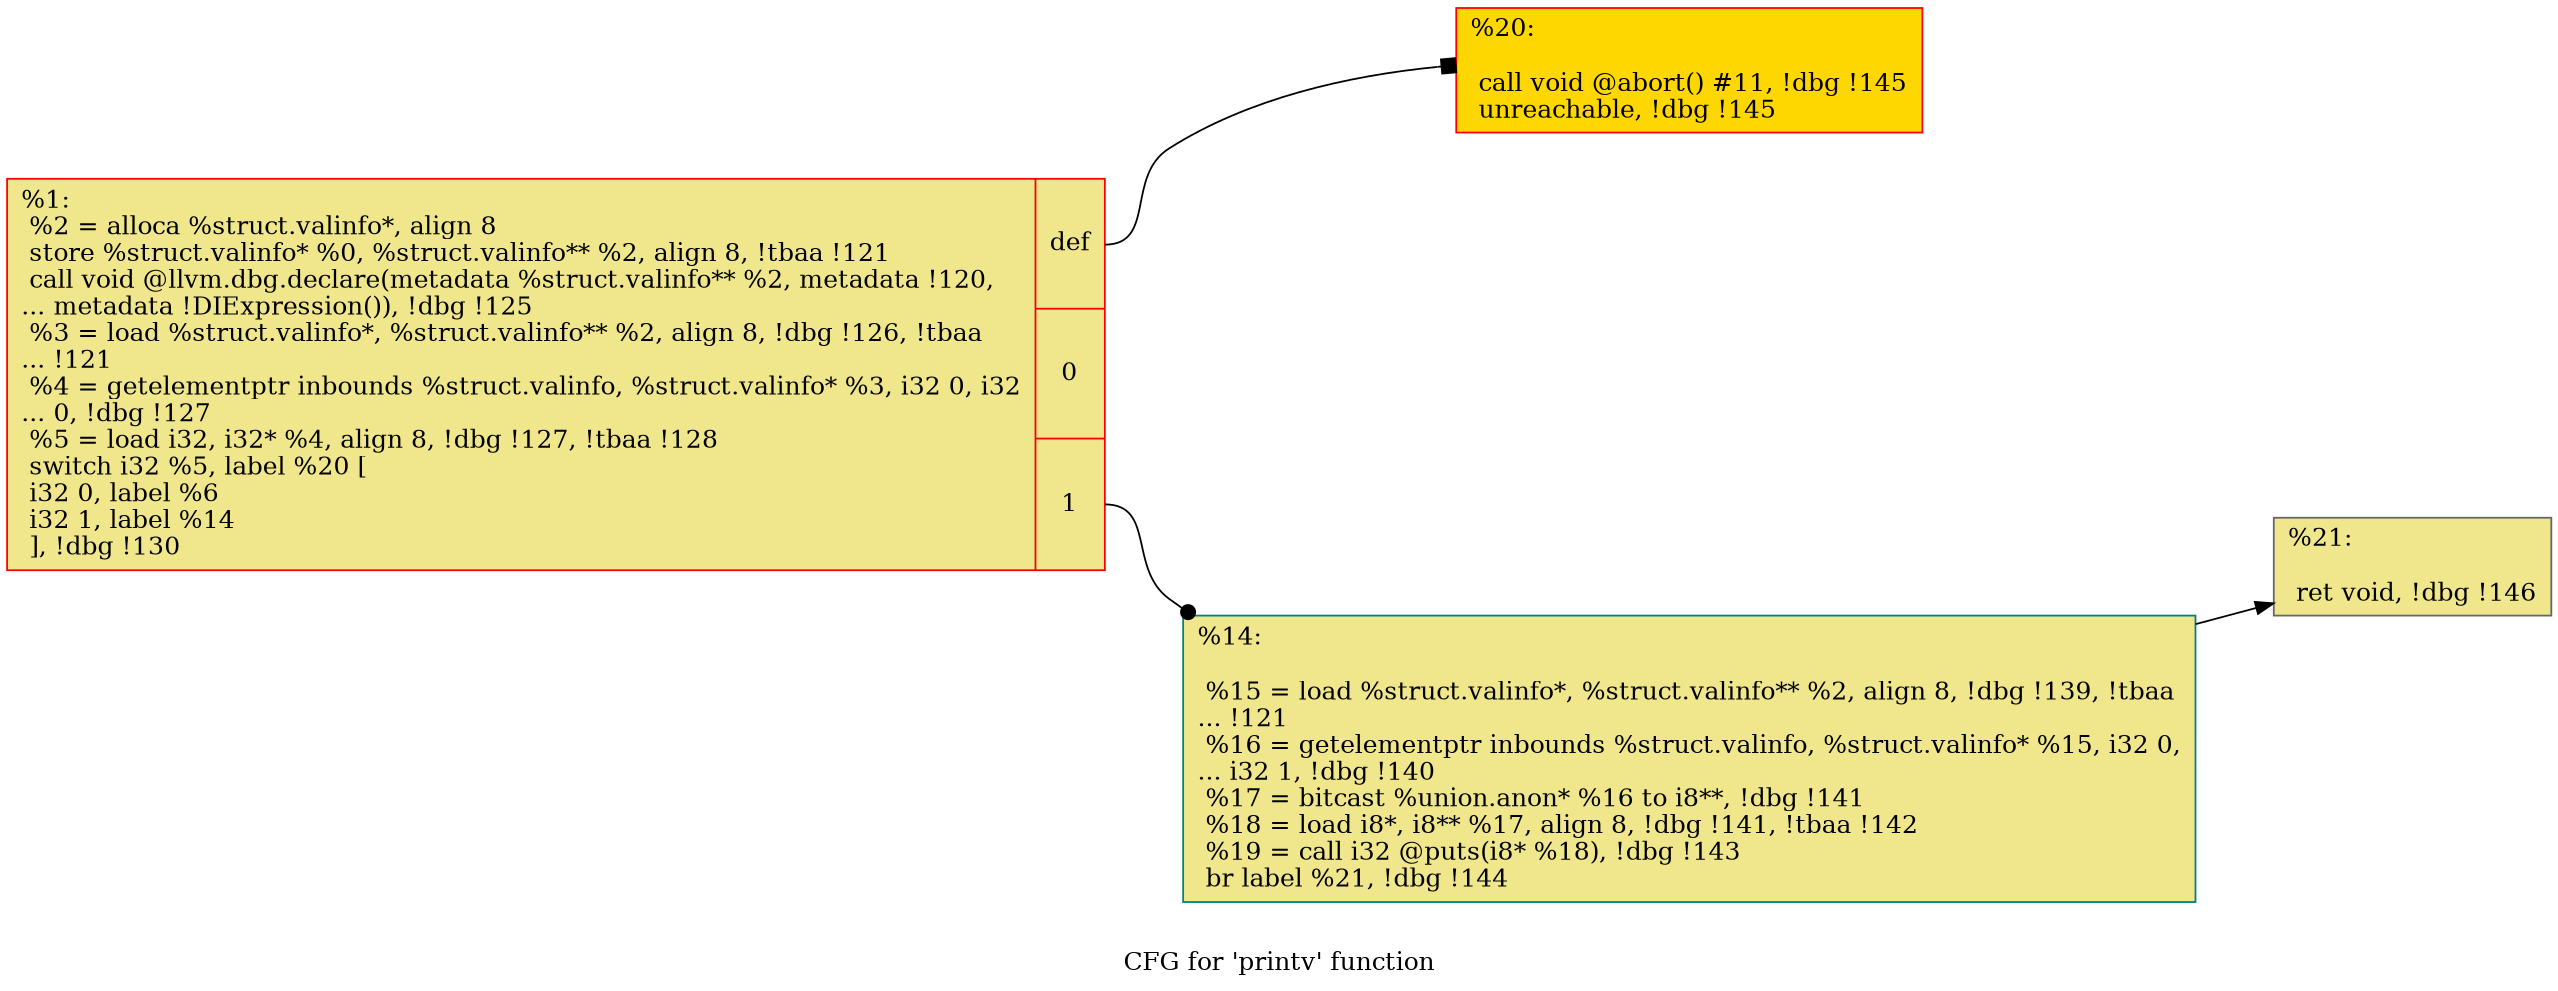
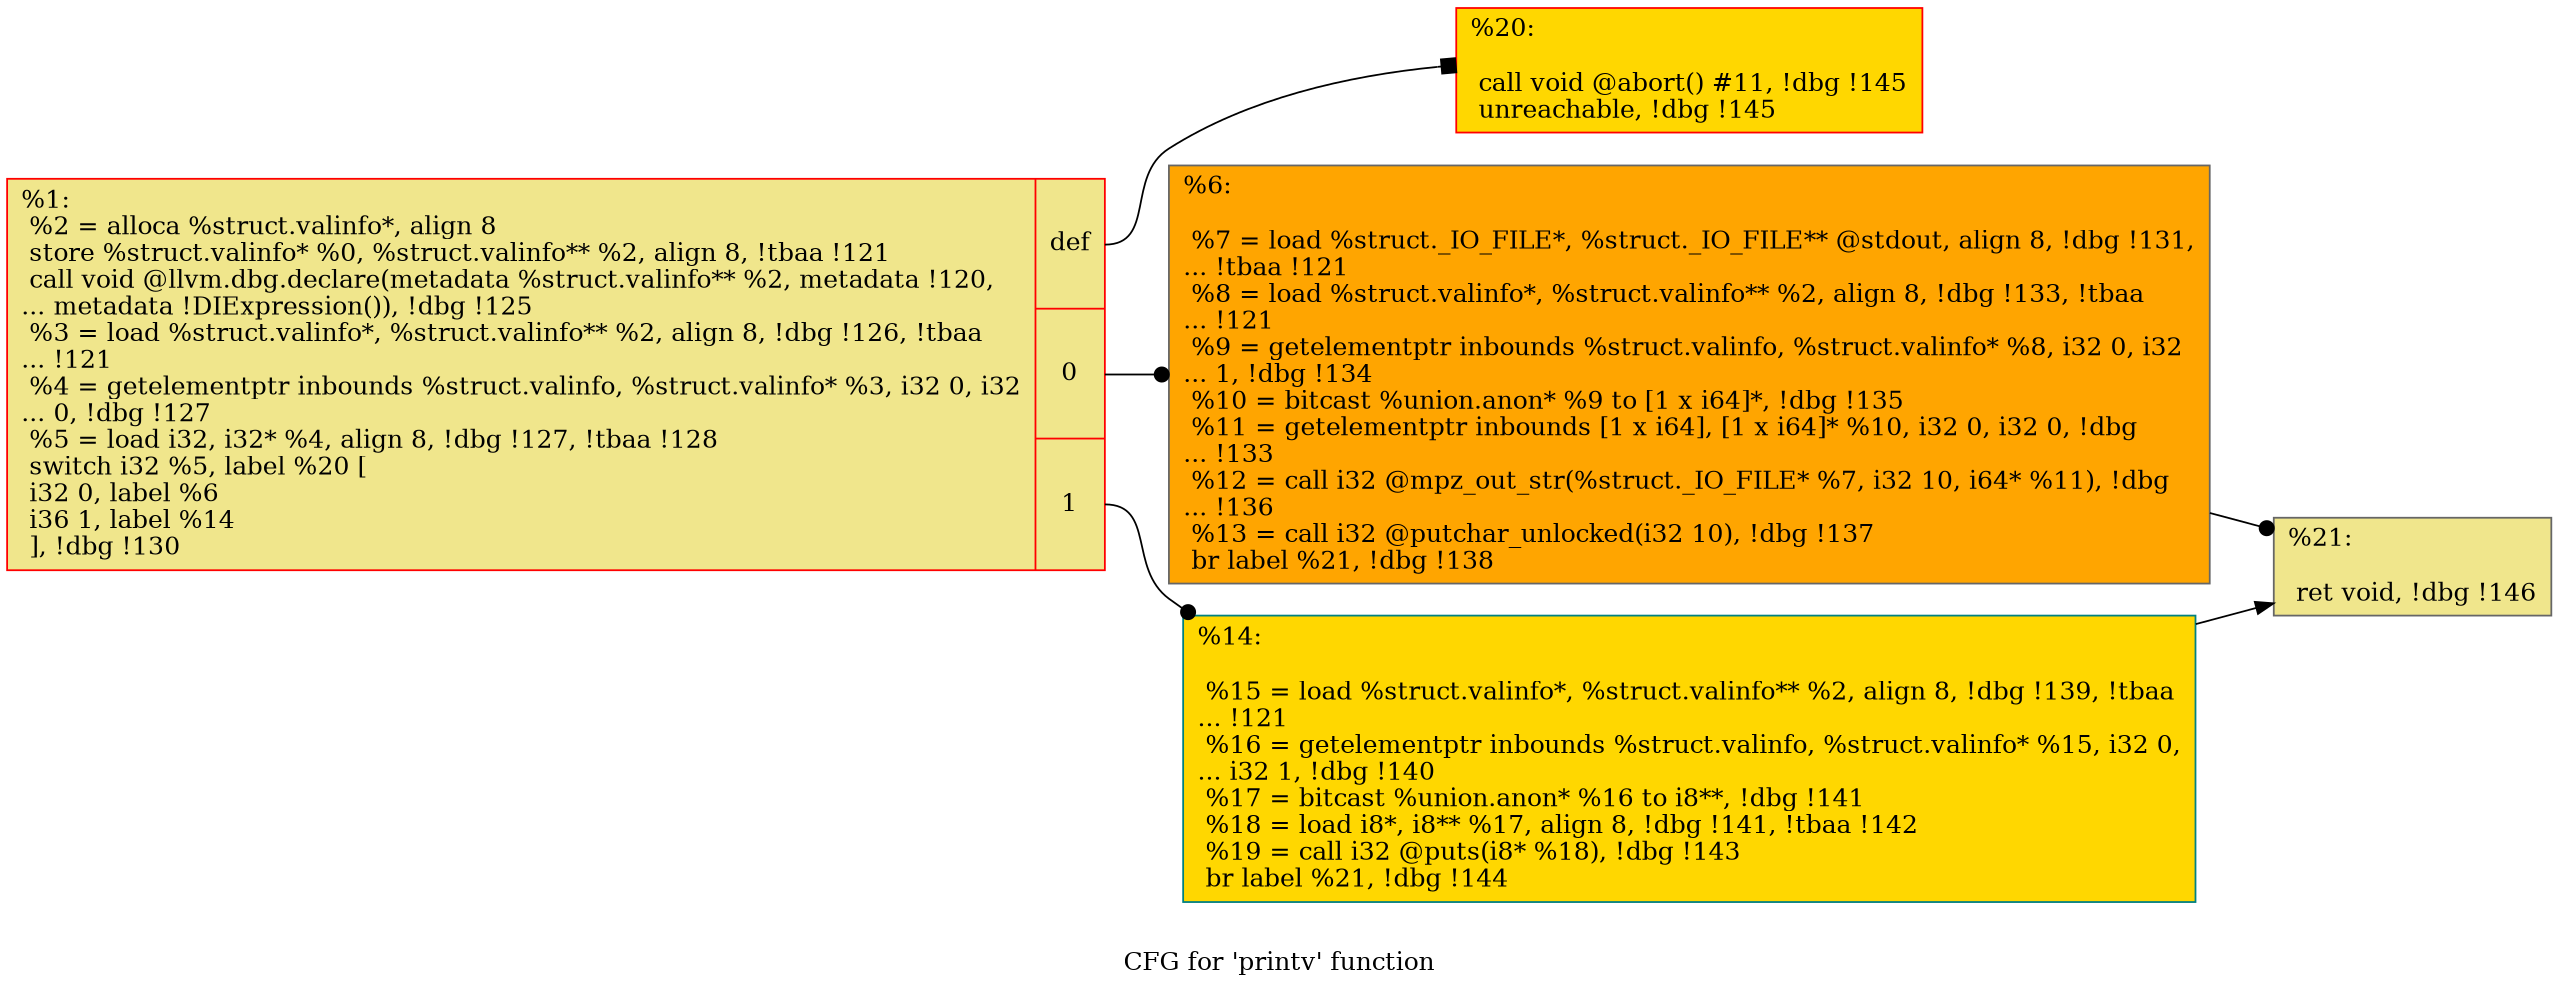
none -> (1689, 375)
(129, 520) -> (129, 520)
(1689, 759) -> (1689, 759)
